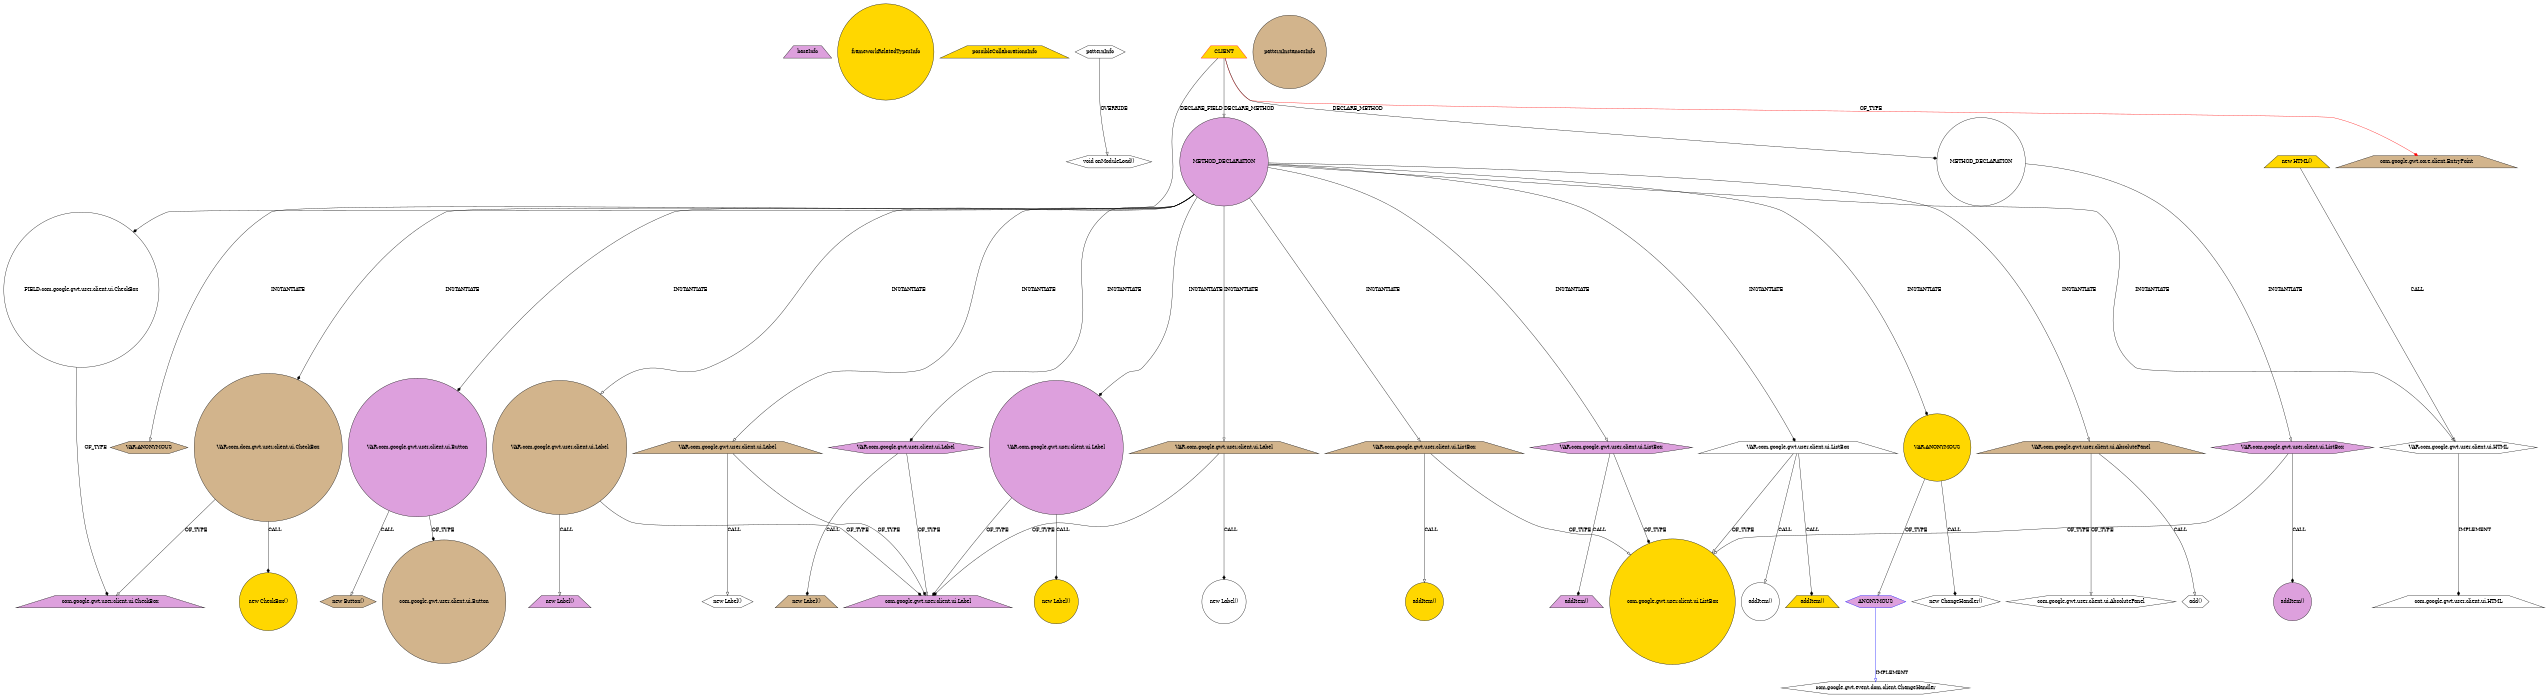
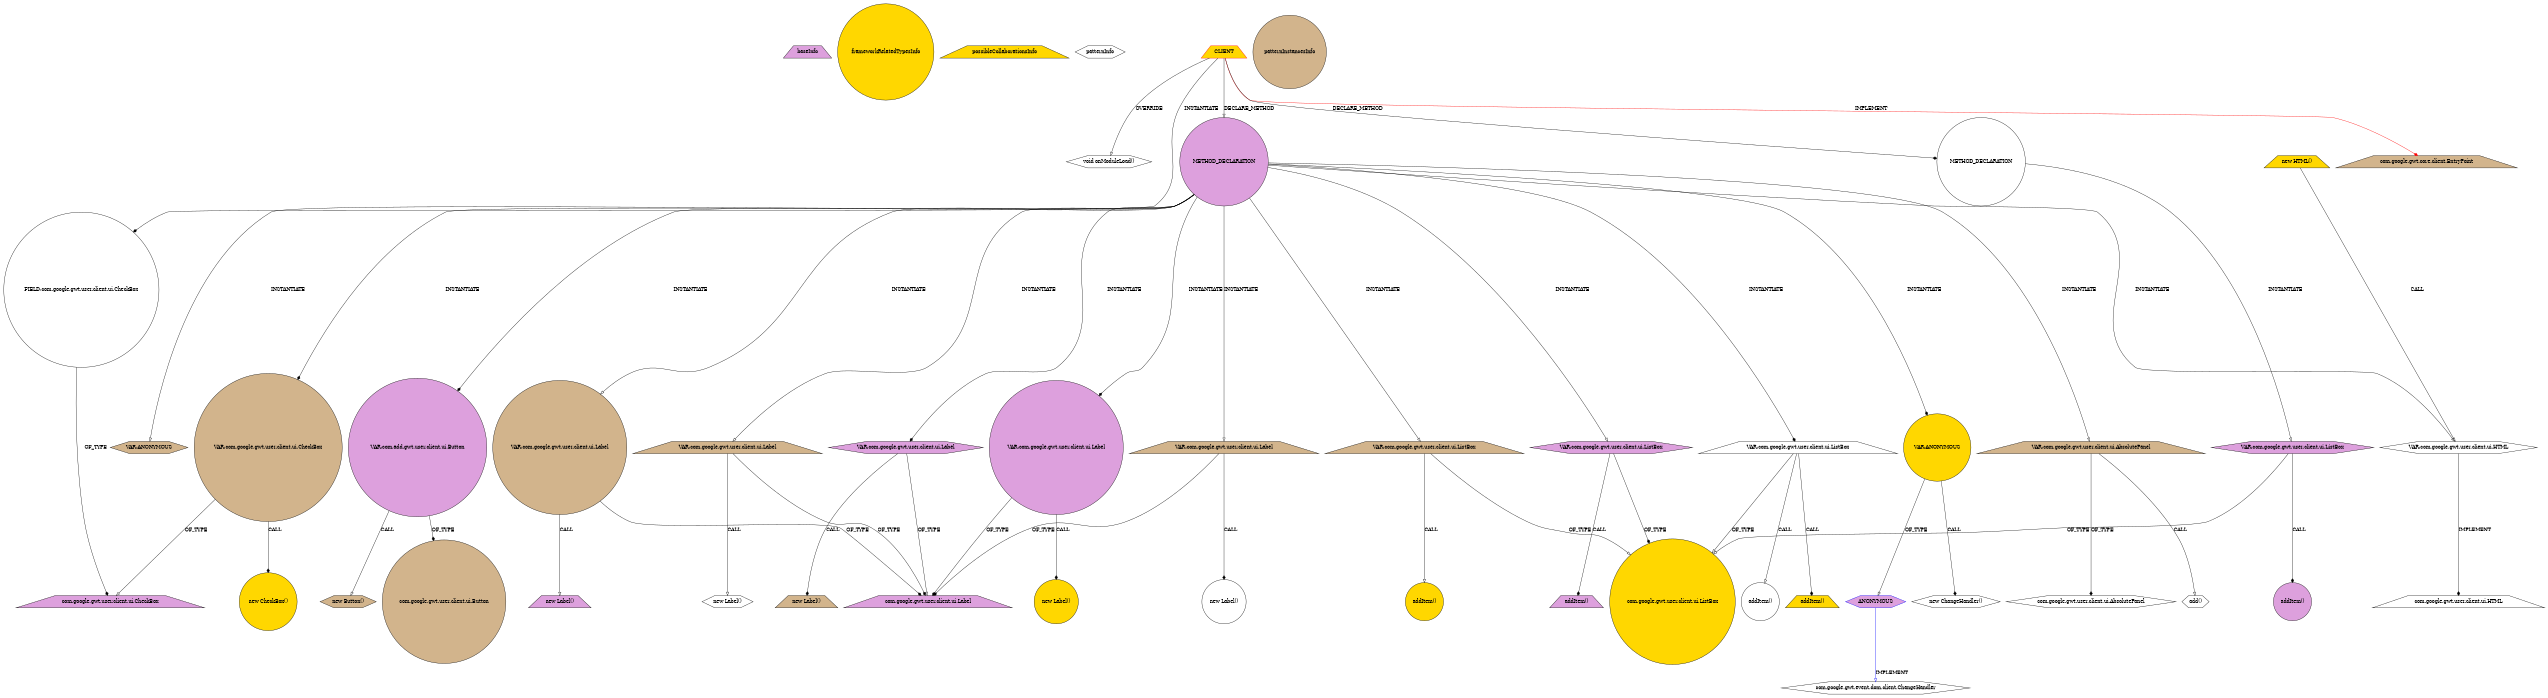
(1100, 105) -> (1149, 94)
(1201, 109) -> (1201, 109)
(1871, 109) -> (1871, 109)
(268, 448) -> (268, 448)
(418, 448) -> (418, 448)
(2091, 523) -> (2091, 523)
